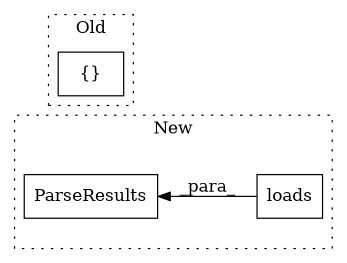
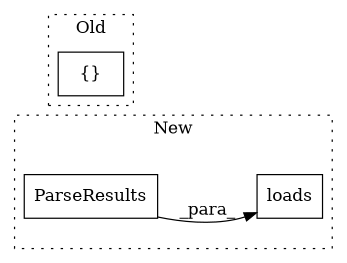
(214, 196) -> (202, 222)
